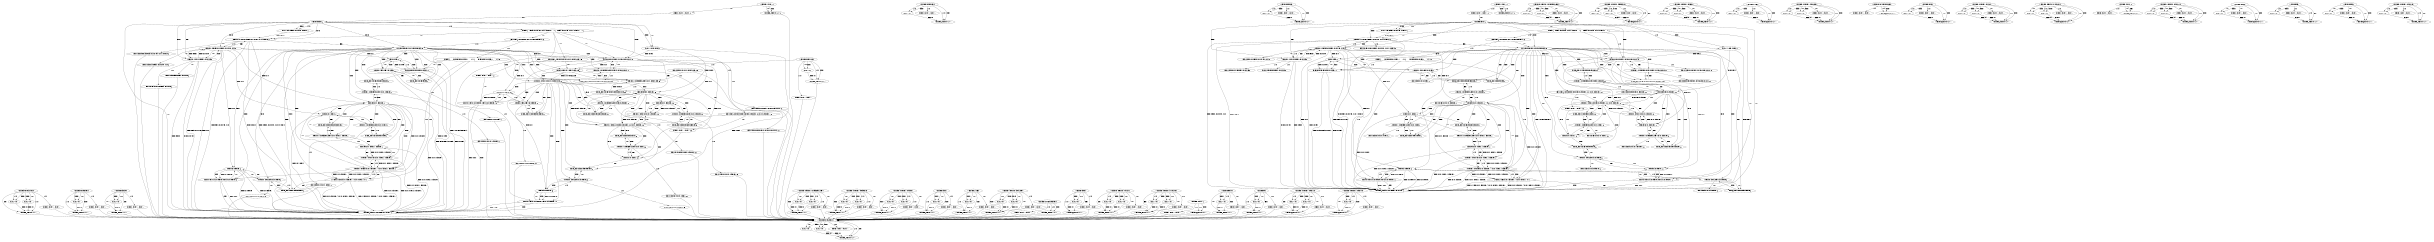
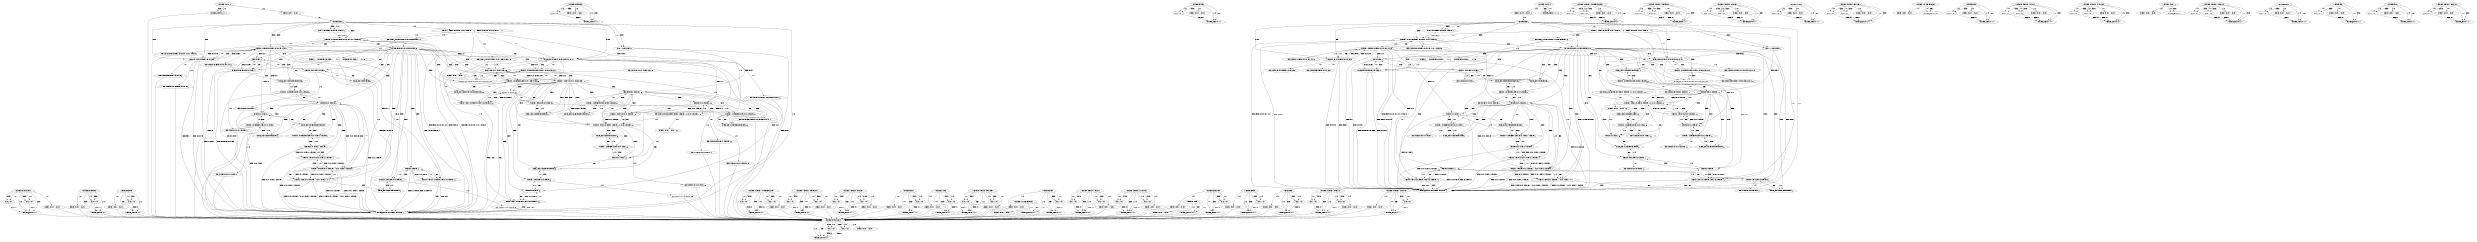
(683, 64) -> (548, 74)
(618, 87) -> (475, 87)
